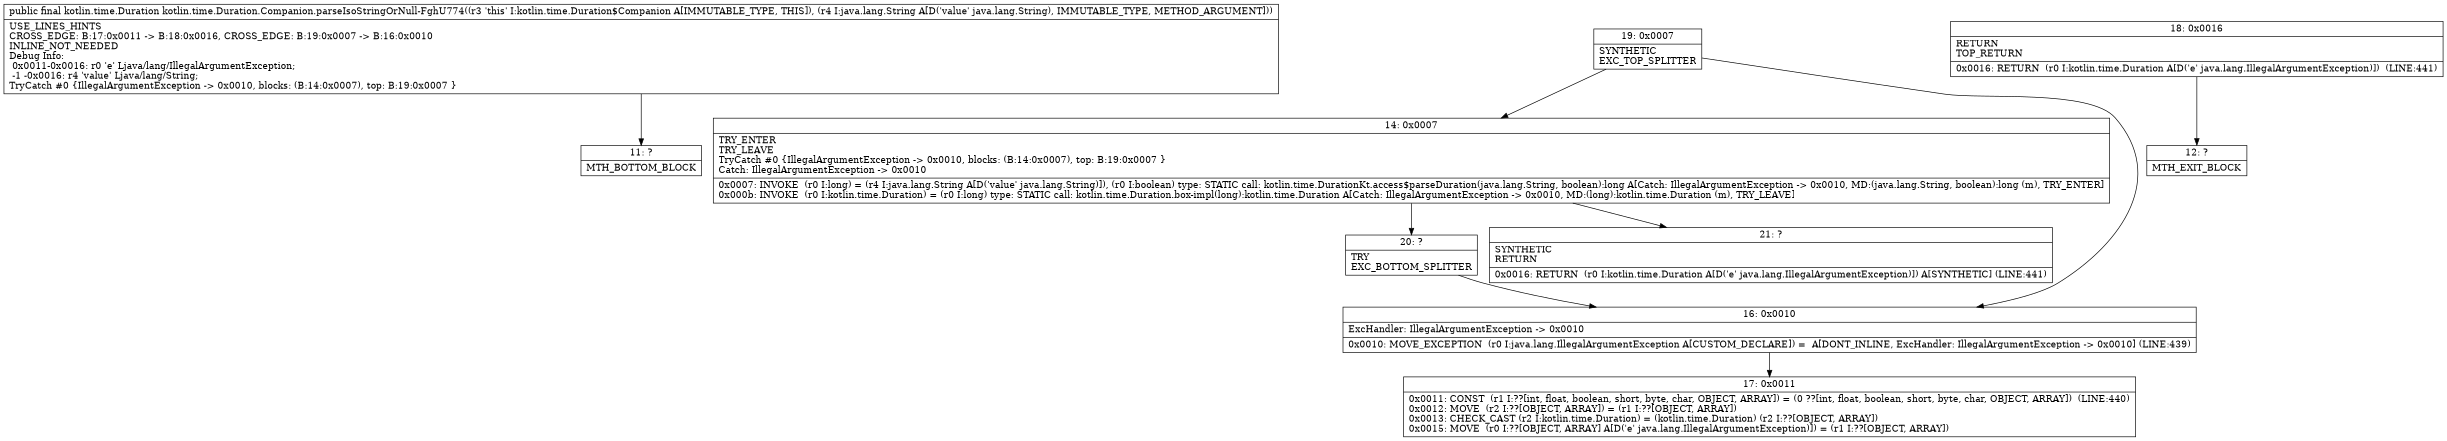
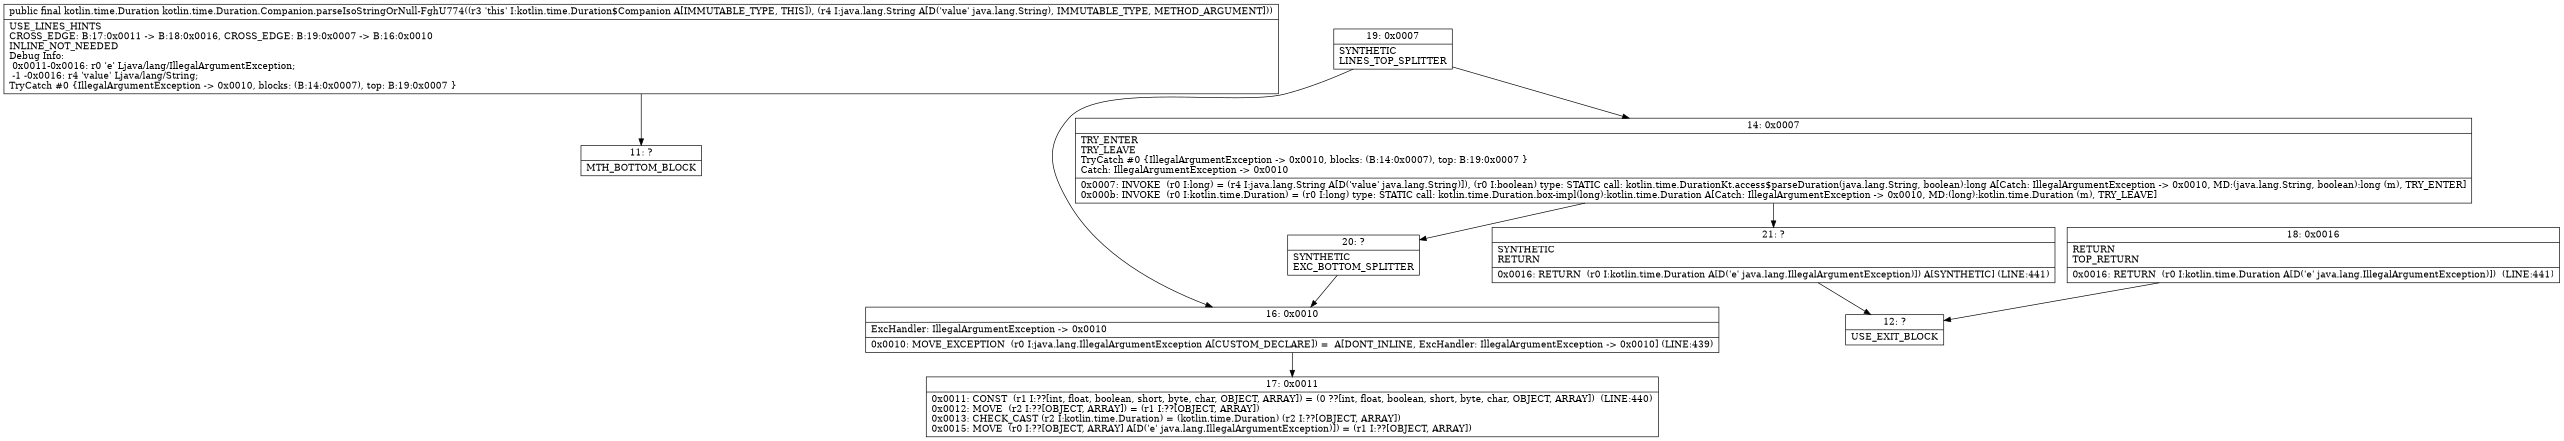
(1648, 61) -> (1393, 61)
(2197, 168) -> (1895, 337)
(1360, 257) -> (1322, 257)
none -> (1842, 297)
